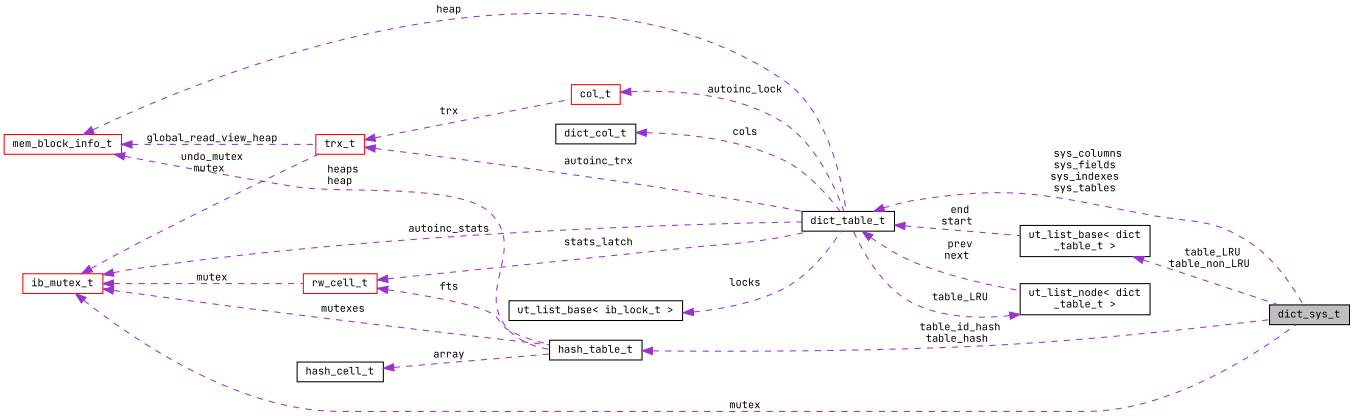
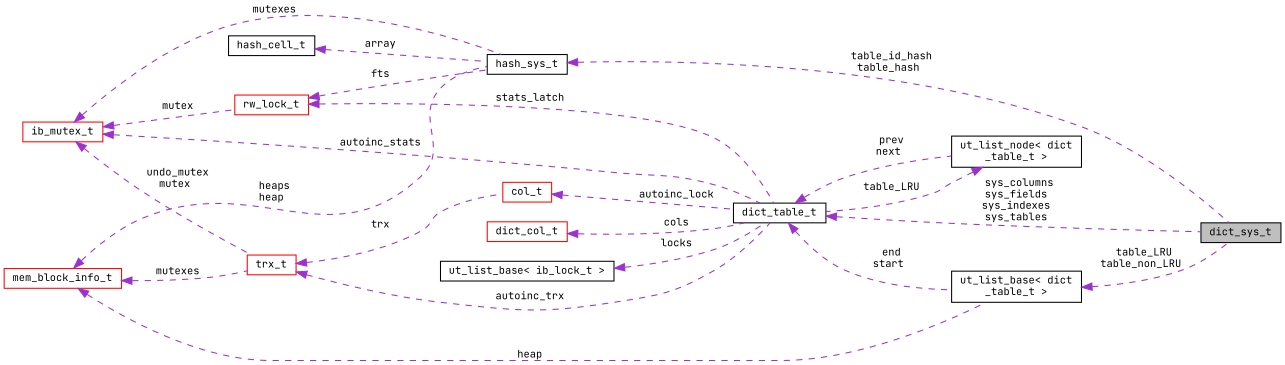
(510, 15) -> (535, 360)
(596, 134) -> (527, 232)
(209, 139) -> (175, 272)
(340, 284) -> (272, 105)
(596, 350) -> (527, 64)
(686, 411) -> none
